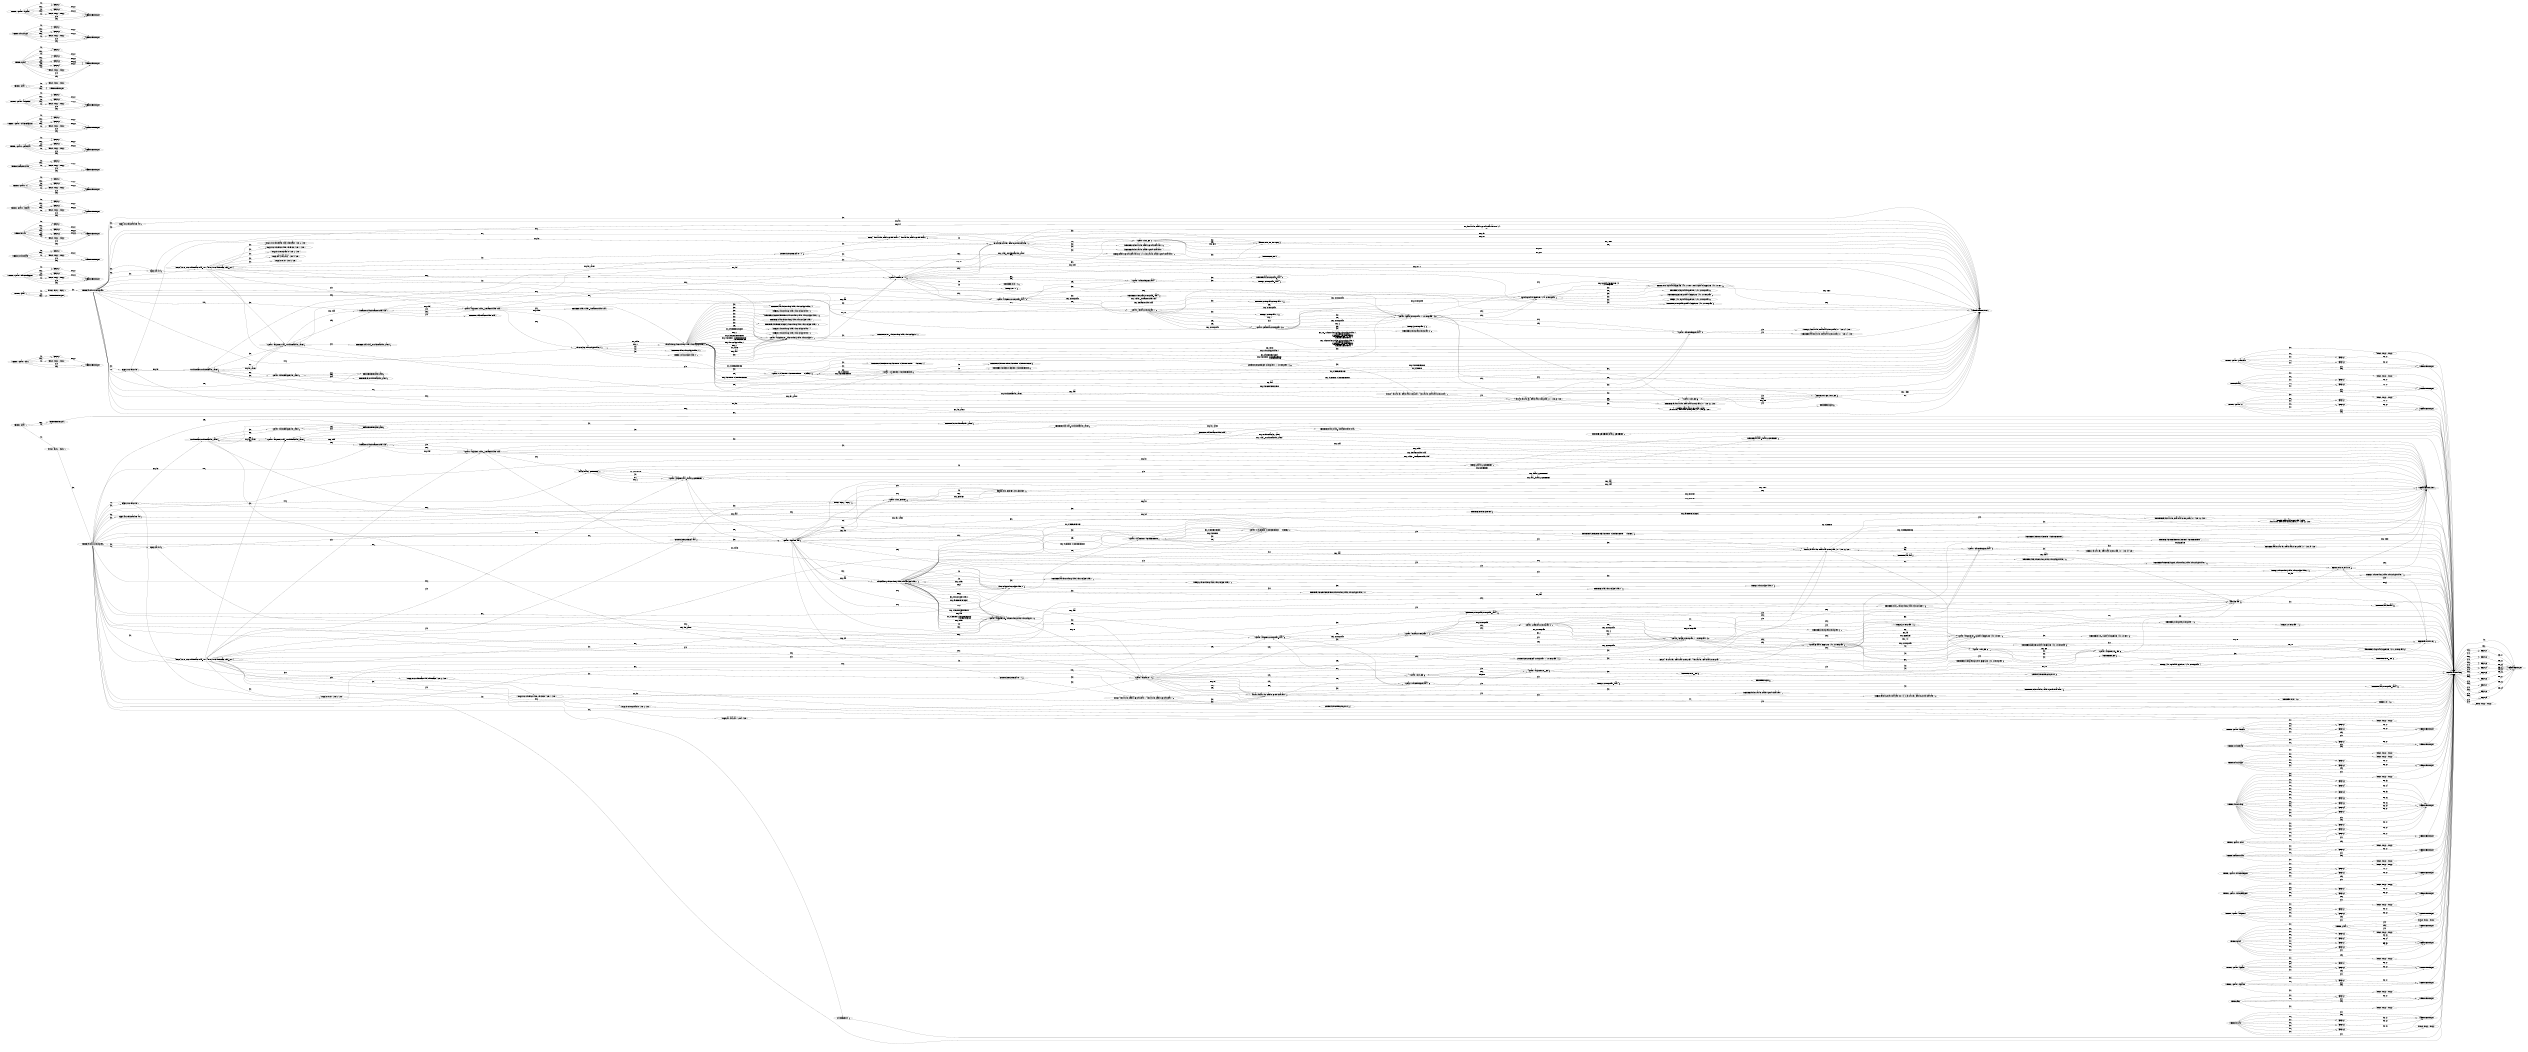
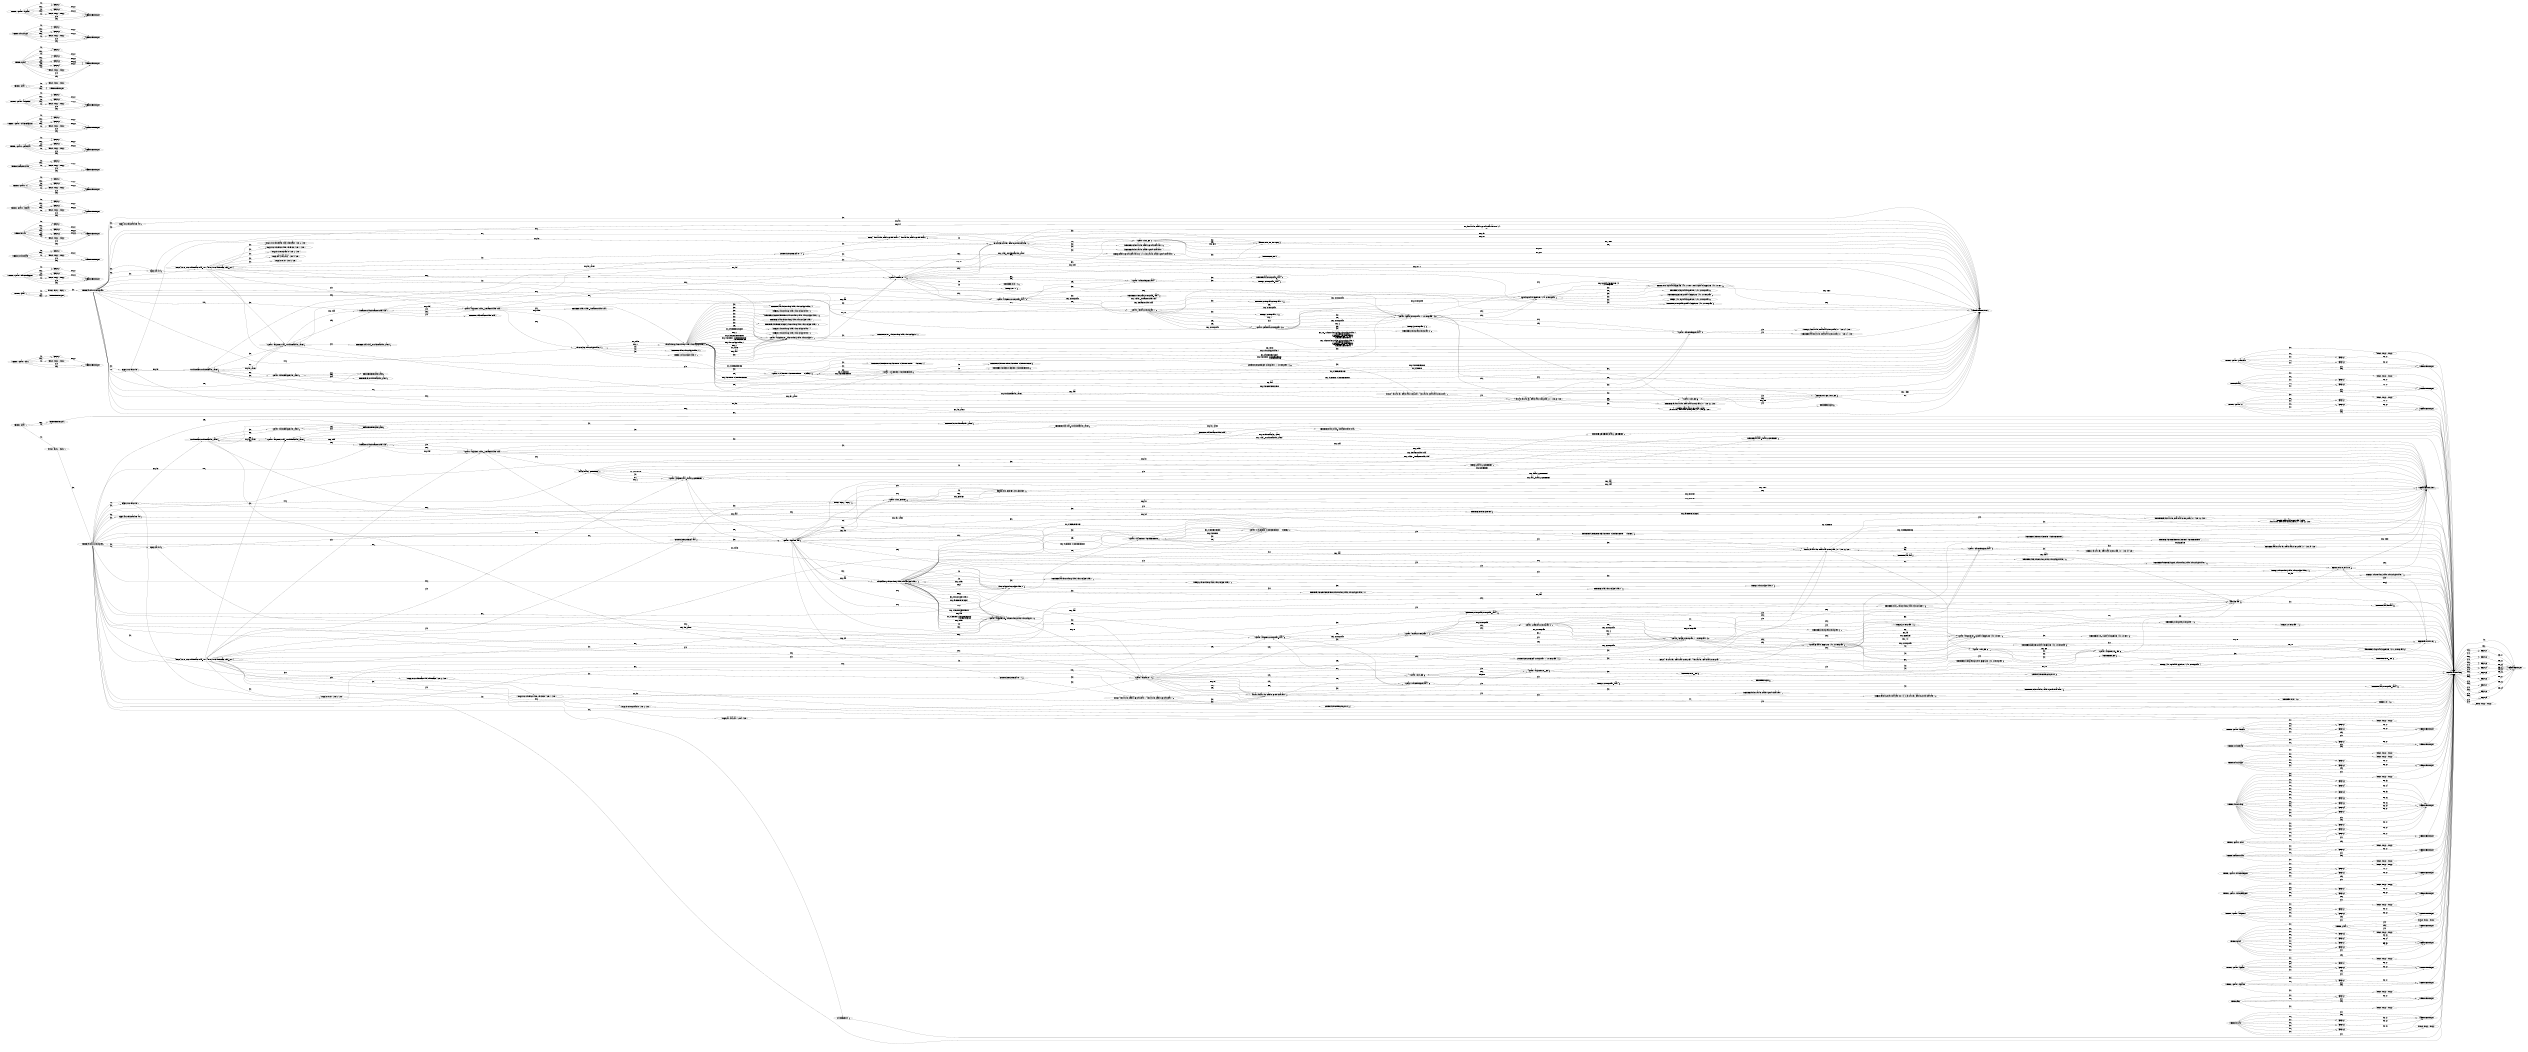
none -> (1091, 464)
none -> (1187, 509)
